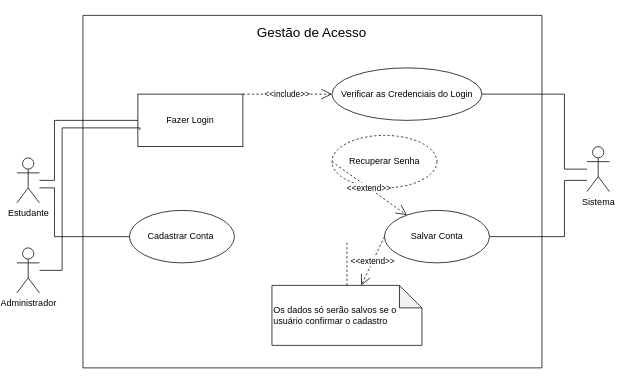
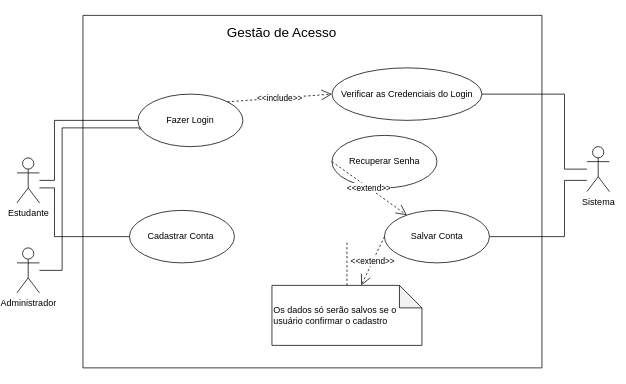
(312, 34) -> (282, 34)
(190, 120) -> (190, 120)
(384, 162) -> (384, 162)
